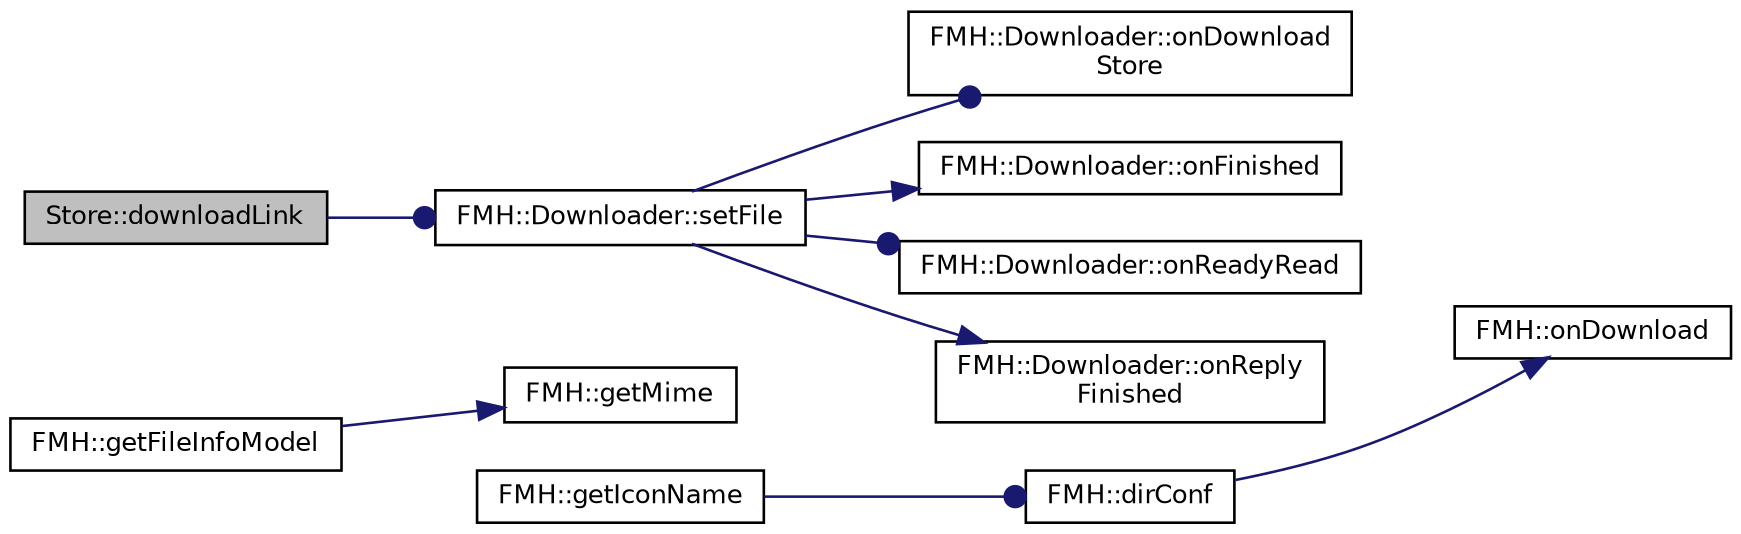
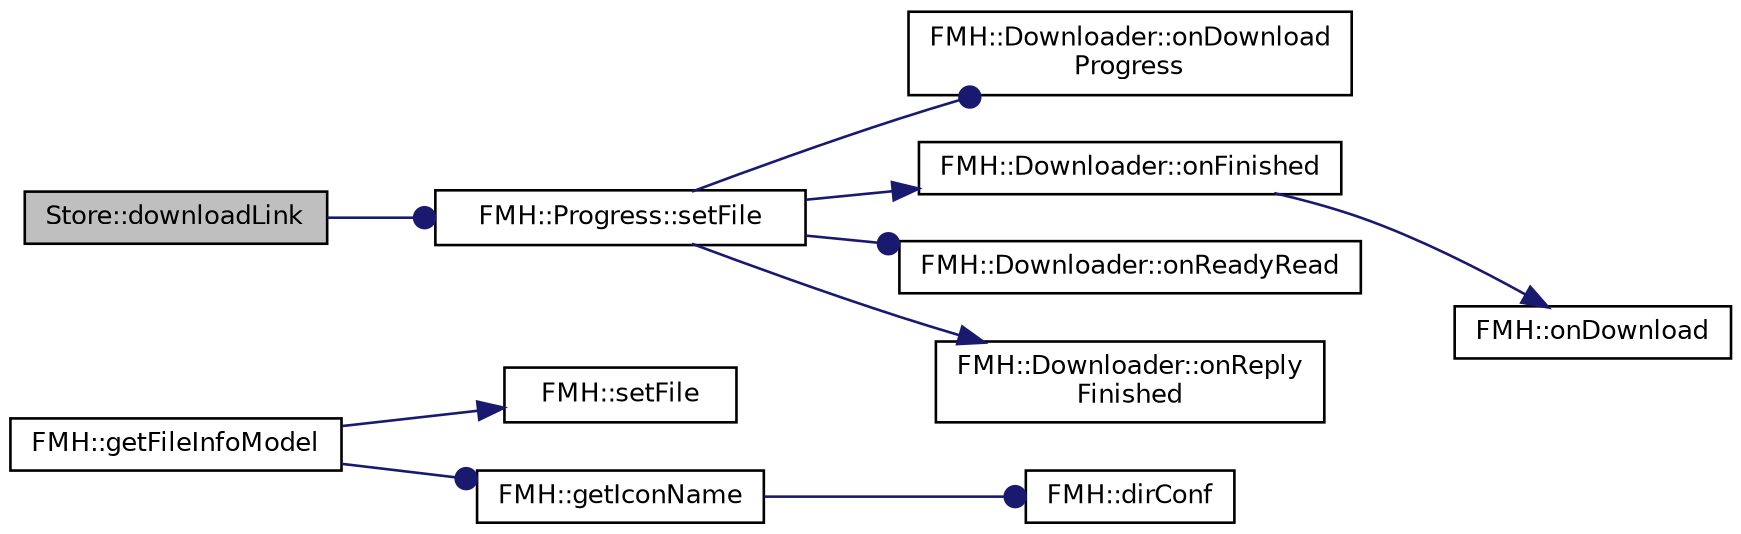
(1130, 53) -> (1130, 53)
(620, 218) -> (620, 218)
(620, 395) -> (620, 395)
(1385, 438) -> (1404, 234)
none -> (399, 471)
